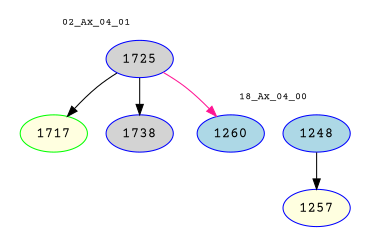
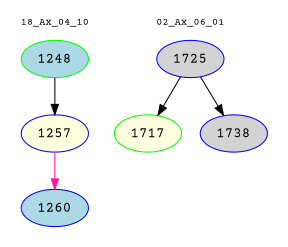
(97, 22) -> (191, 22)
(196, 96) -> (55, 166)
(274, 97) -> (55, 22)
(317, 133) -> (55, 59)
